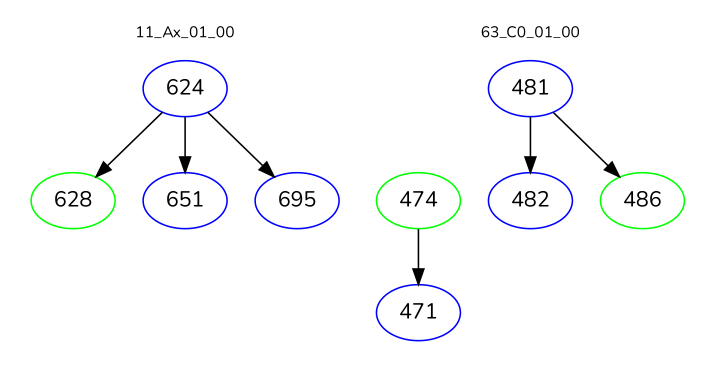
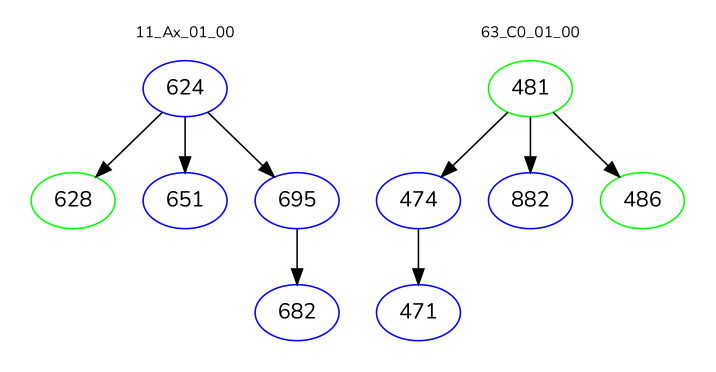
(530, 89) -> (530, 89)
none -> (480, 139)
(418, 201) -> (418, 201)
(530, 201) -> (530, 201)
none -> (297, 313)
